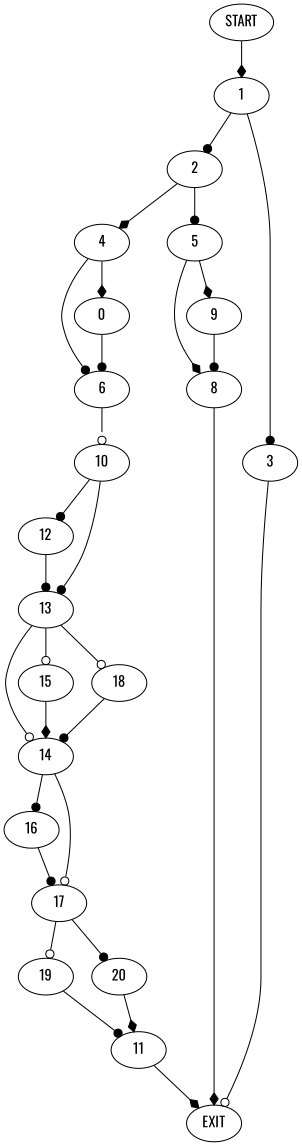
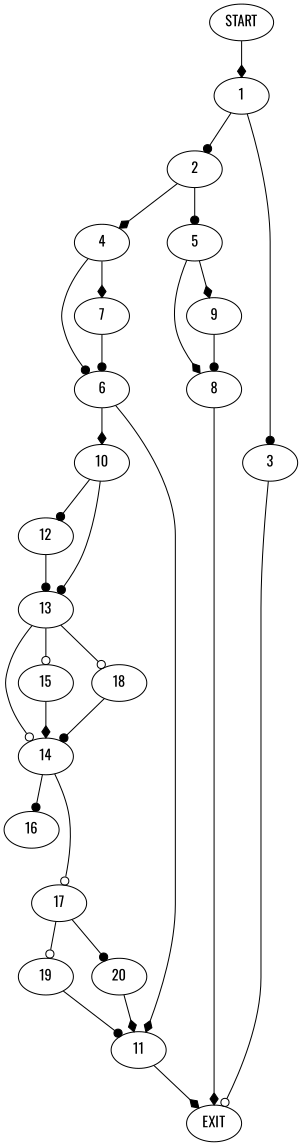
(102, 316) -> (102, 316)
(102, 420) -> (102, 420)
none -> (175, 707)
(44, 862) -> none
